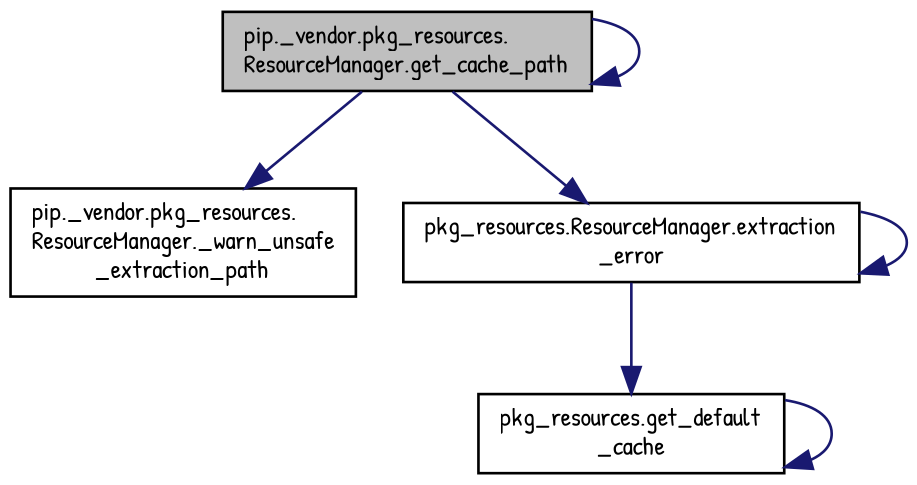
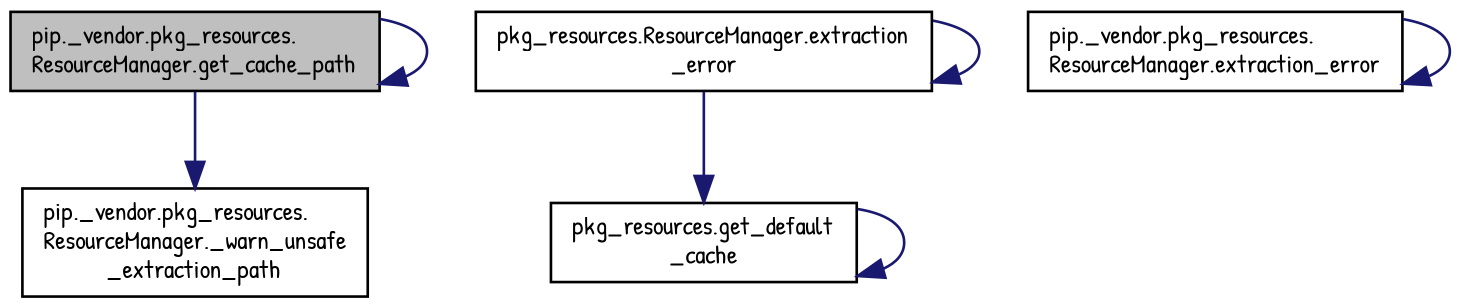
none -> (1215, 51)
(510, 139) -> none
